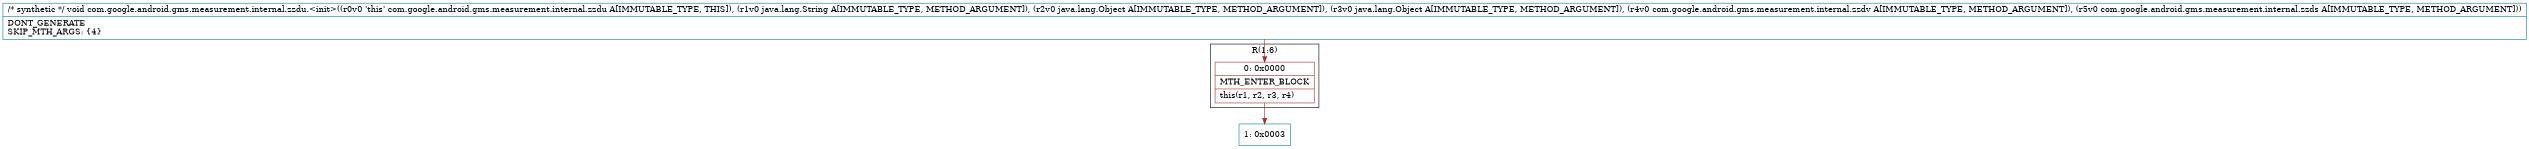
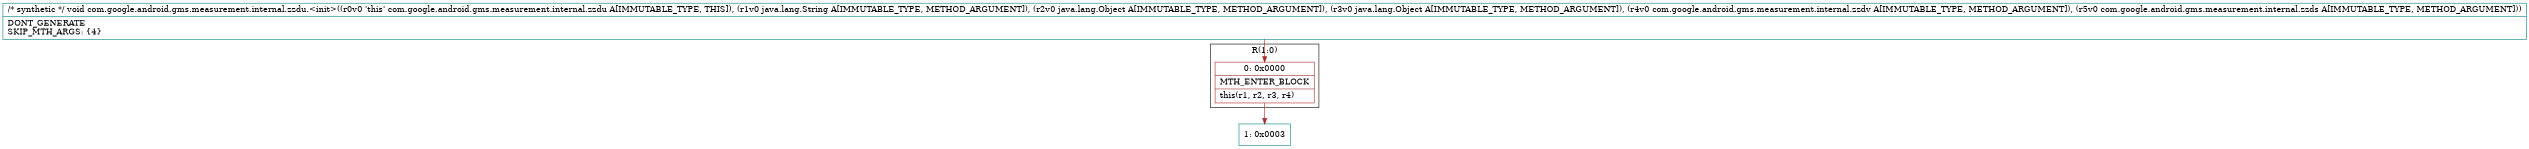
(1265, 51) -> (1265, 51)
